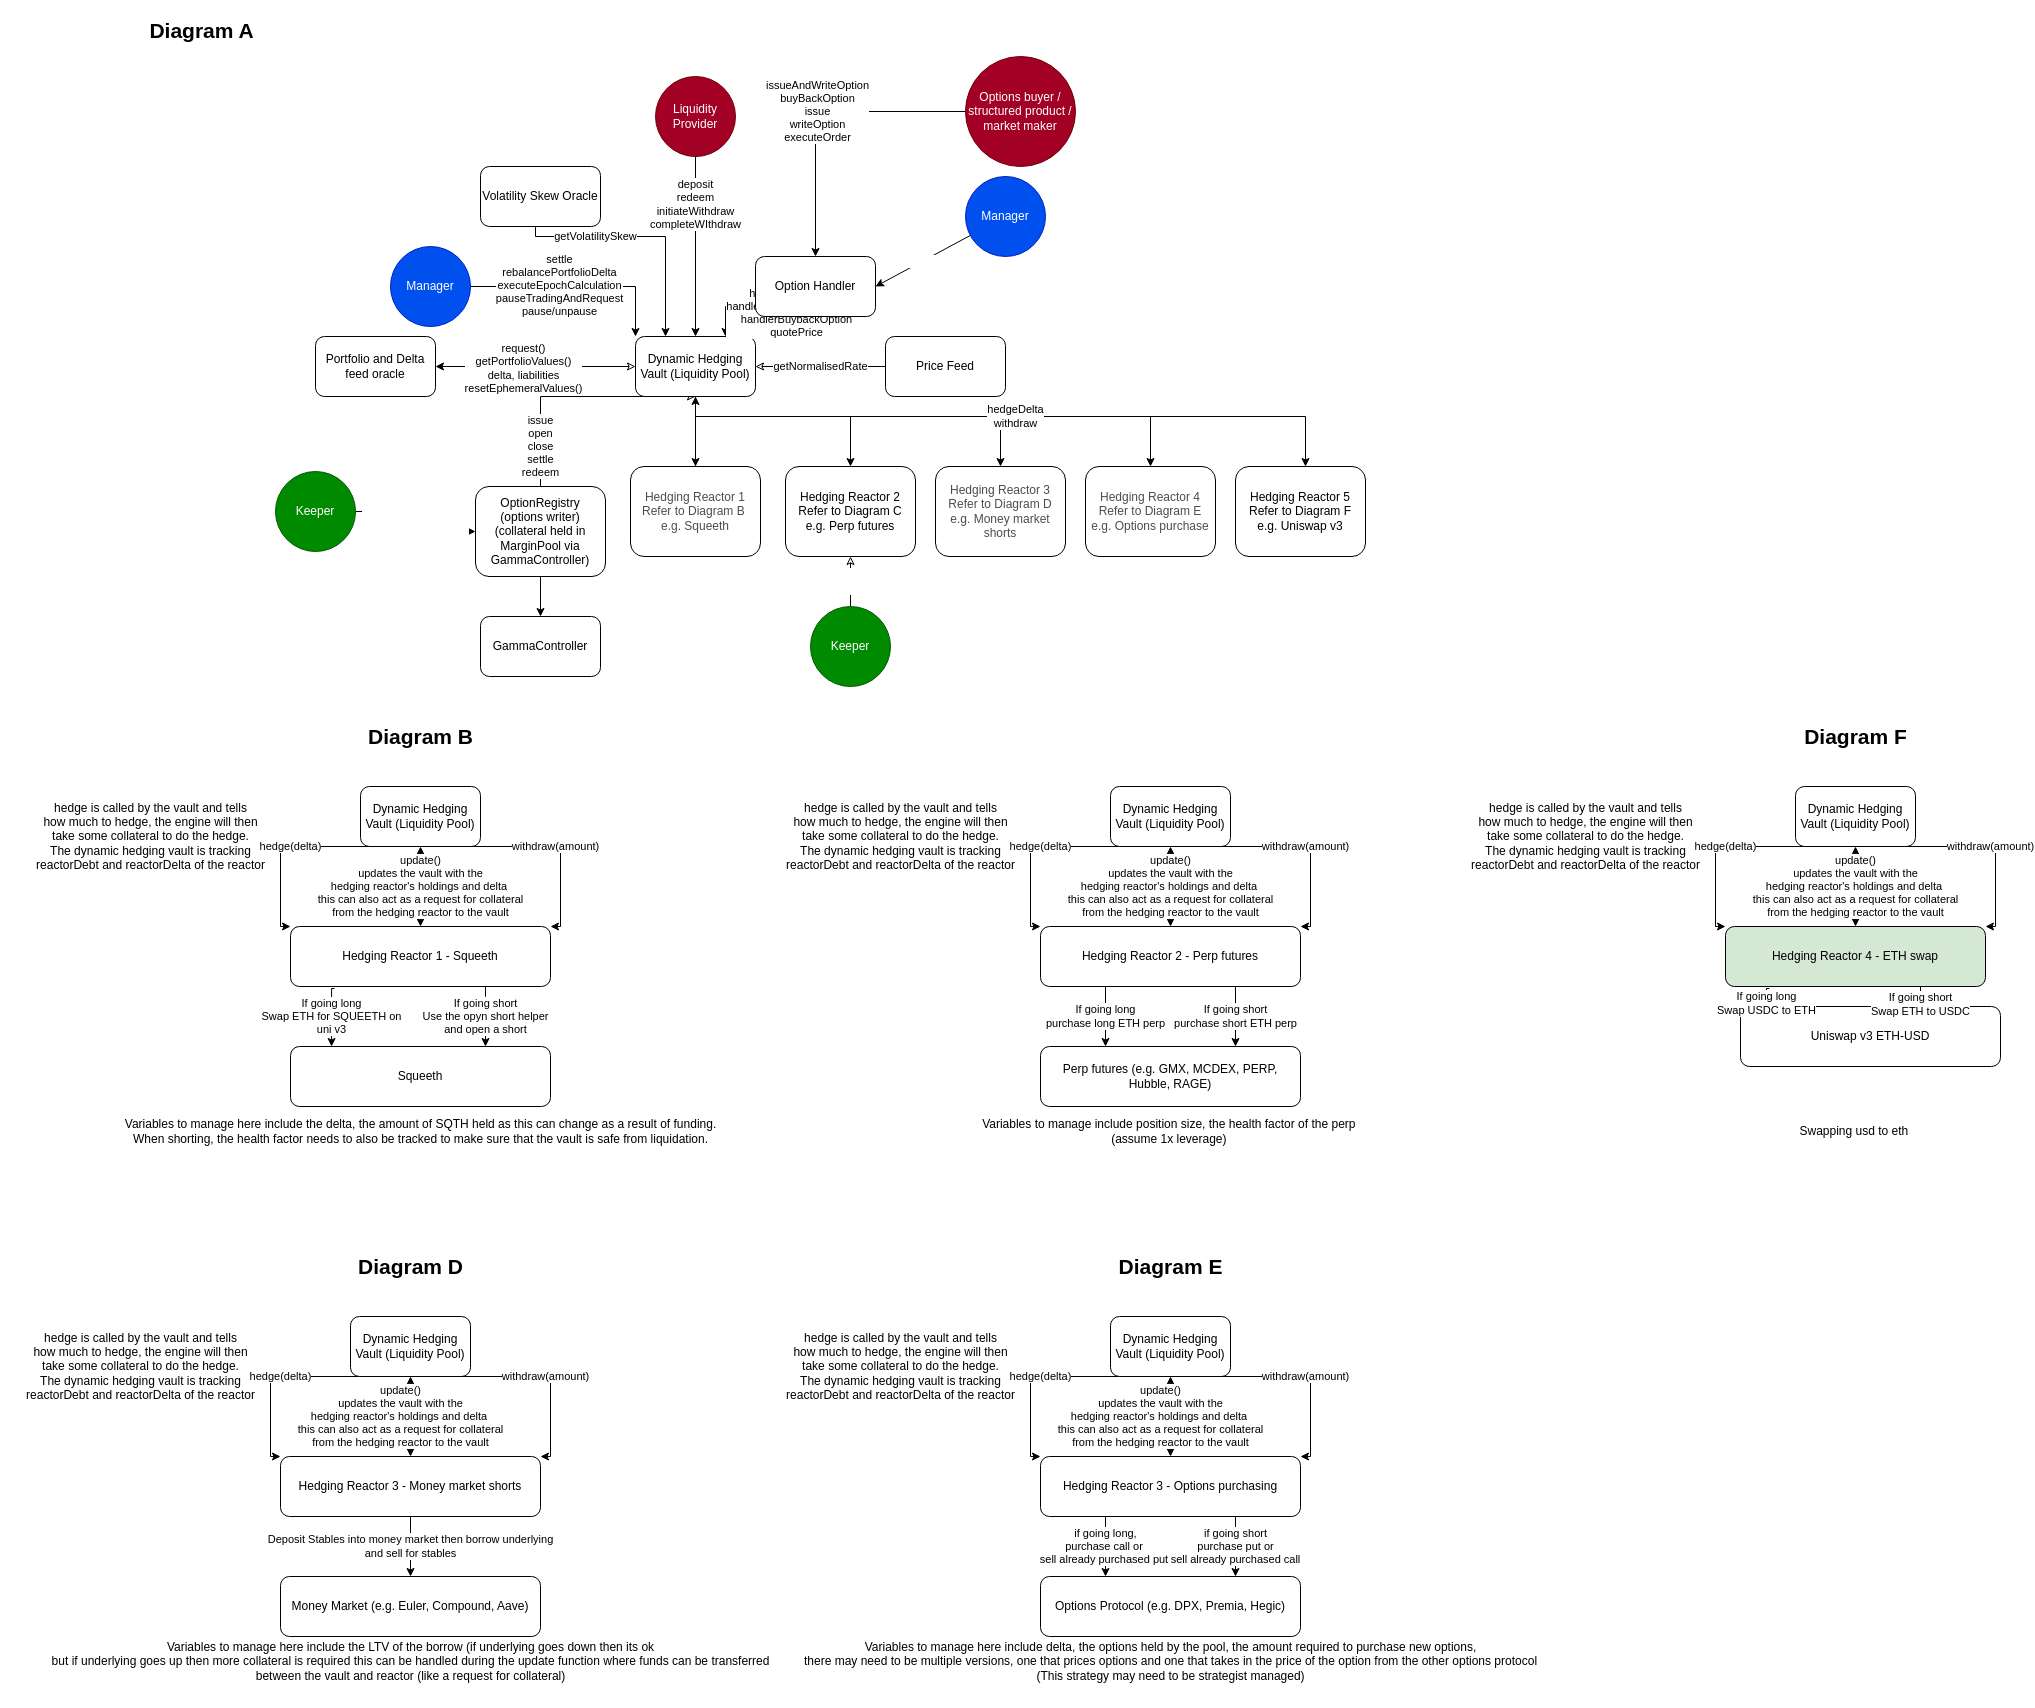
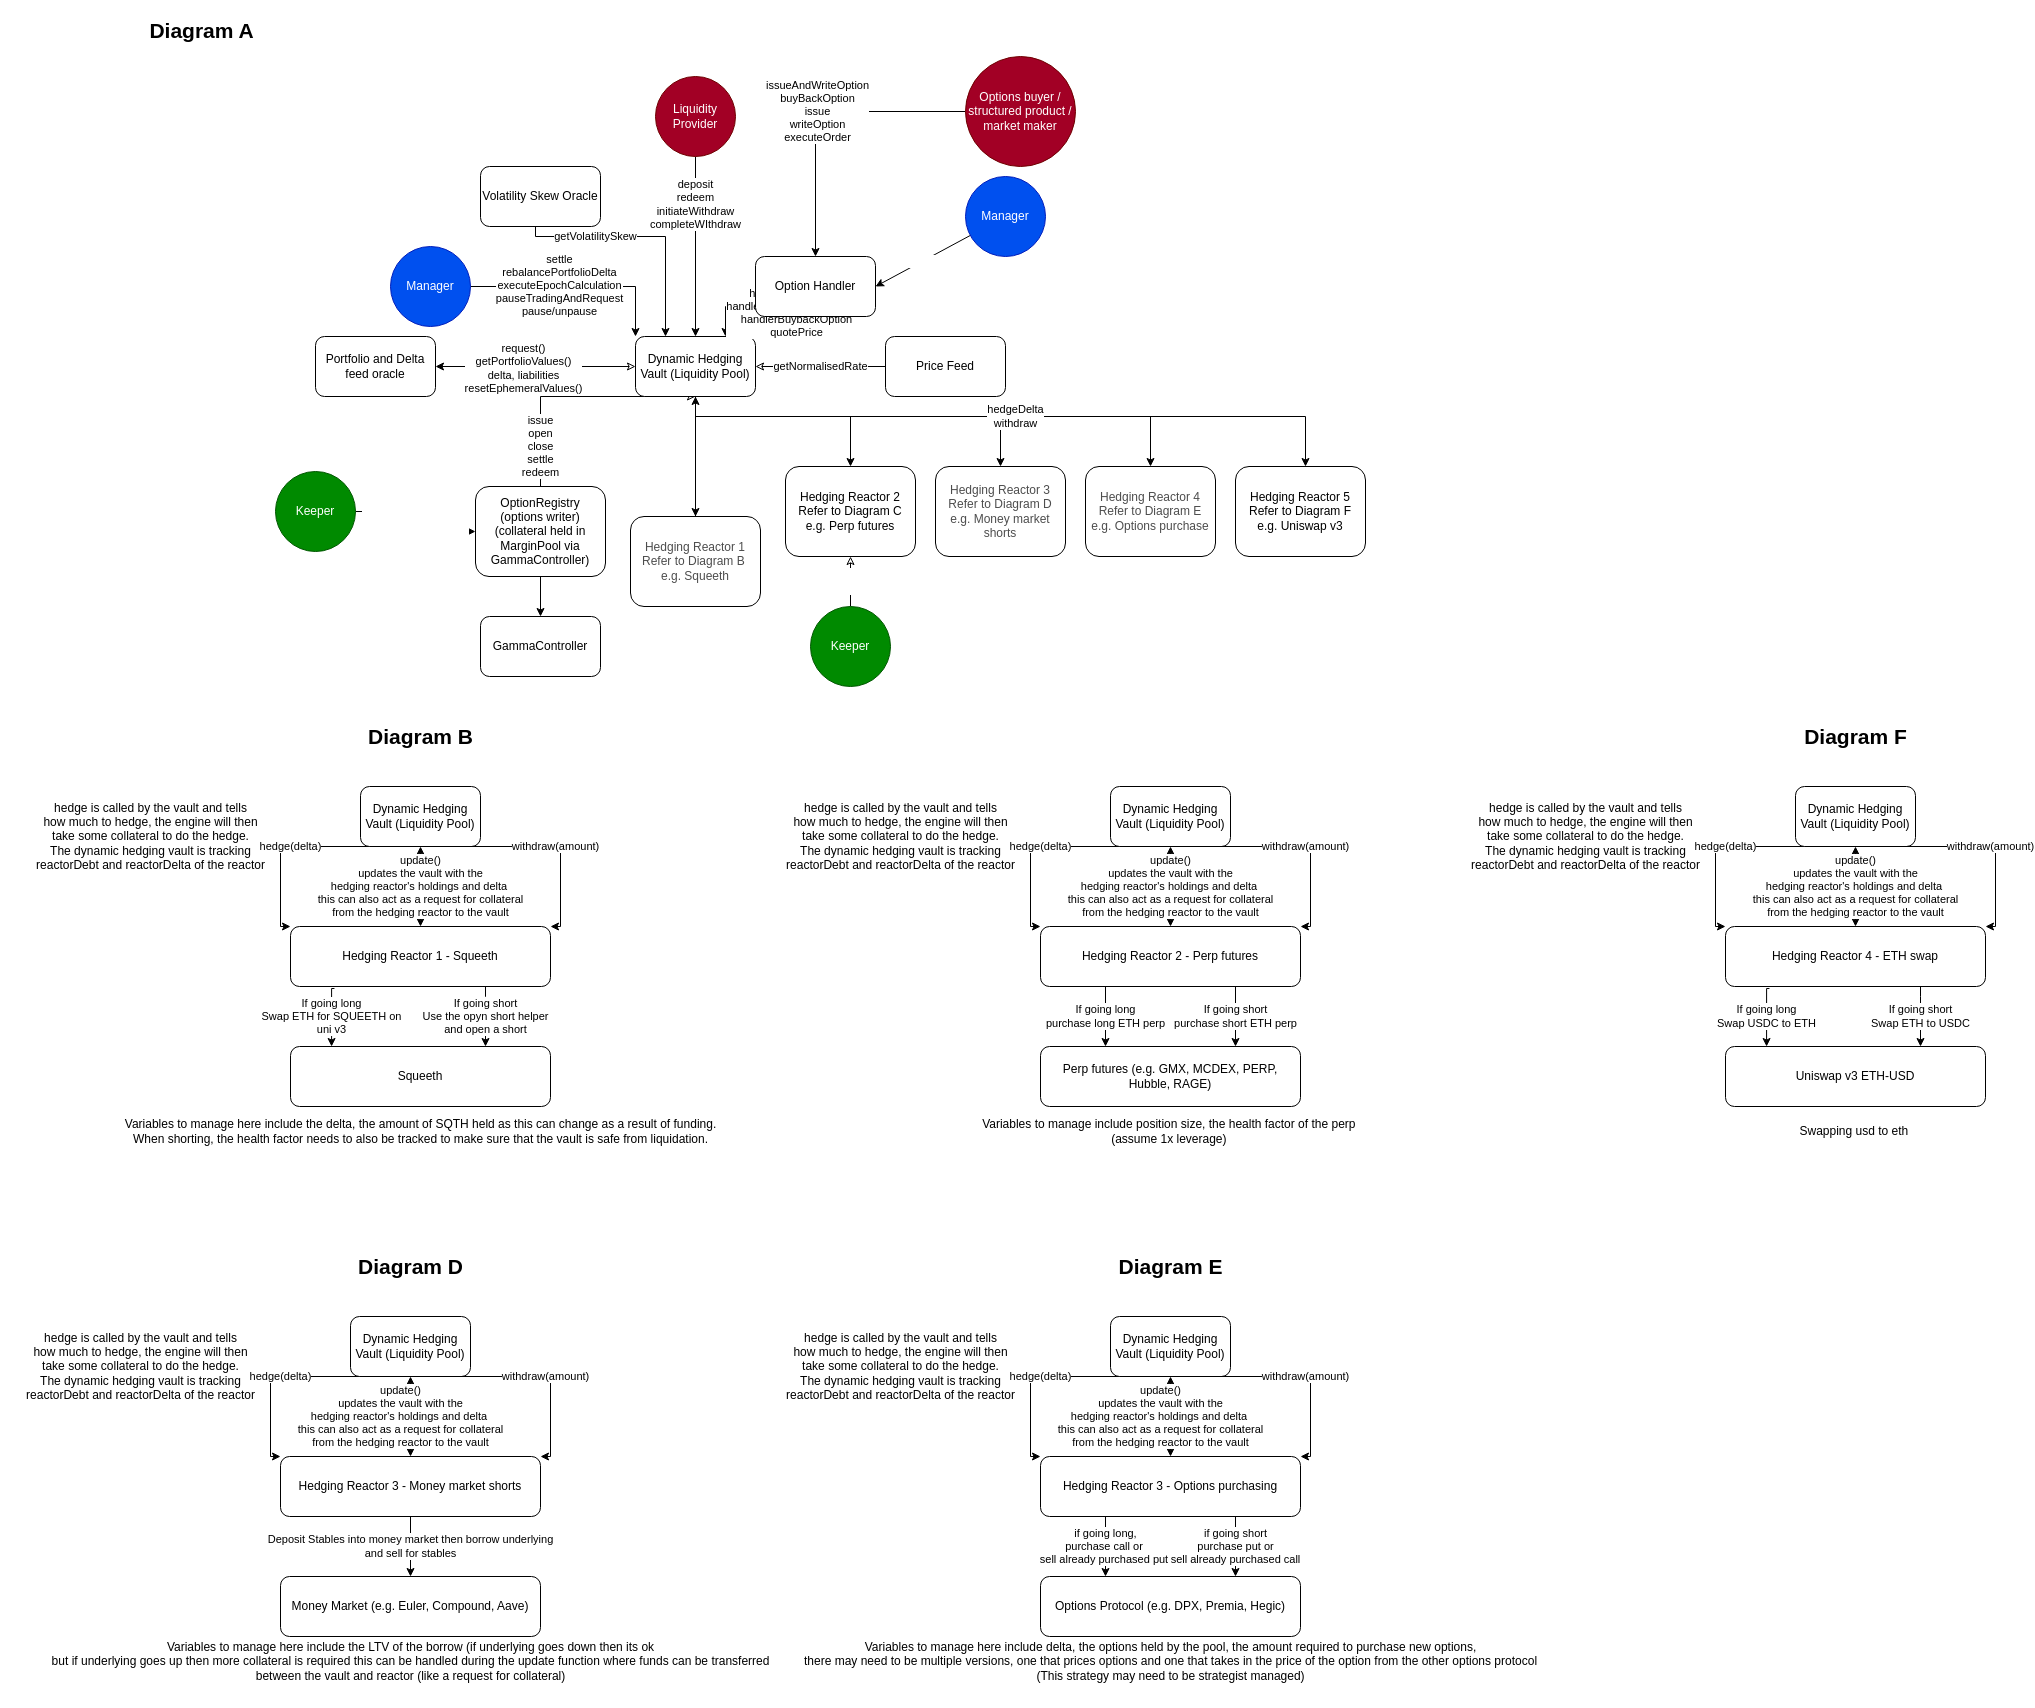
(696, 512) -> (696, 562)
(1856, 957) -> (1856, 957)
(1871, 1037) -> (1856, 1077)
